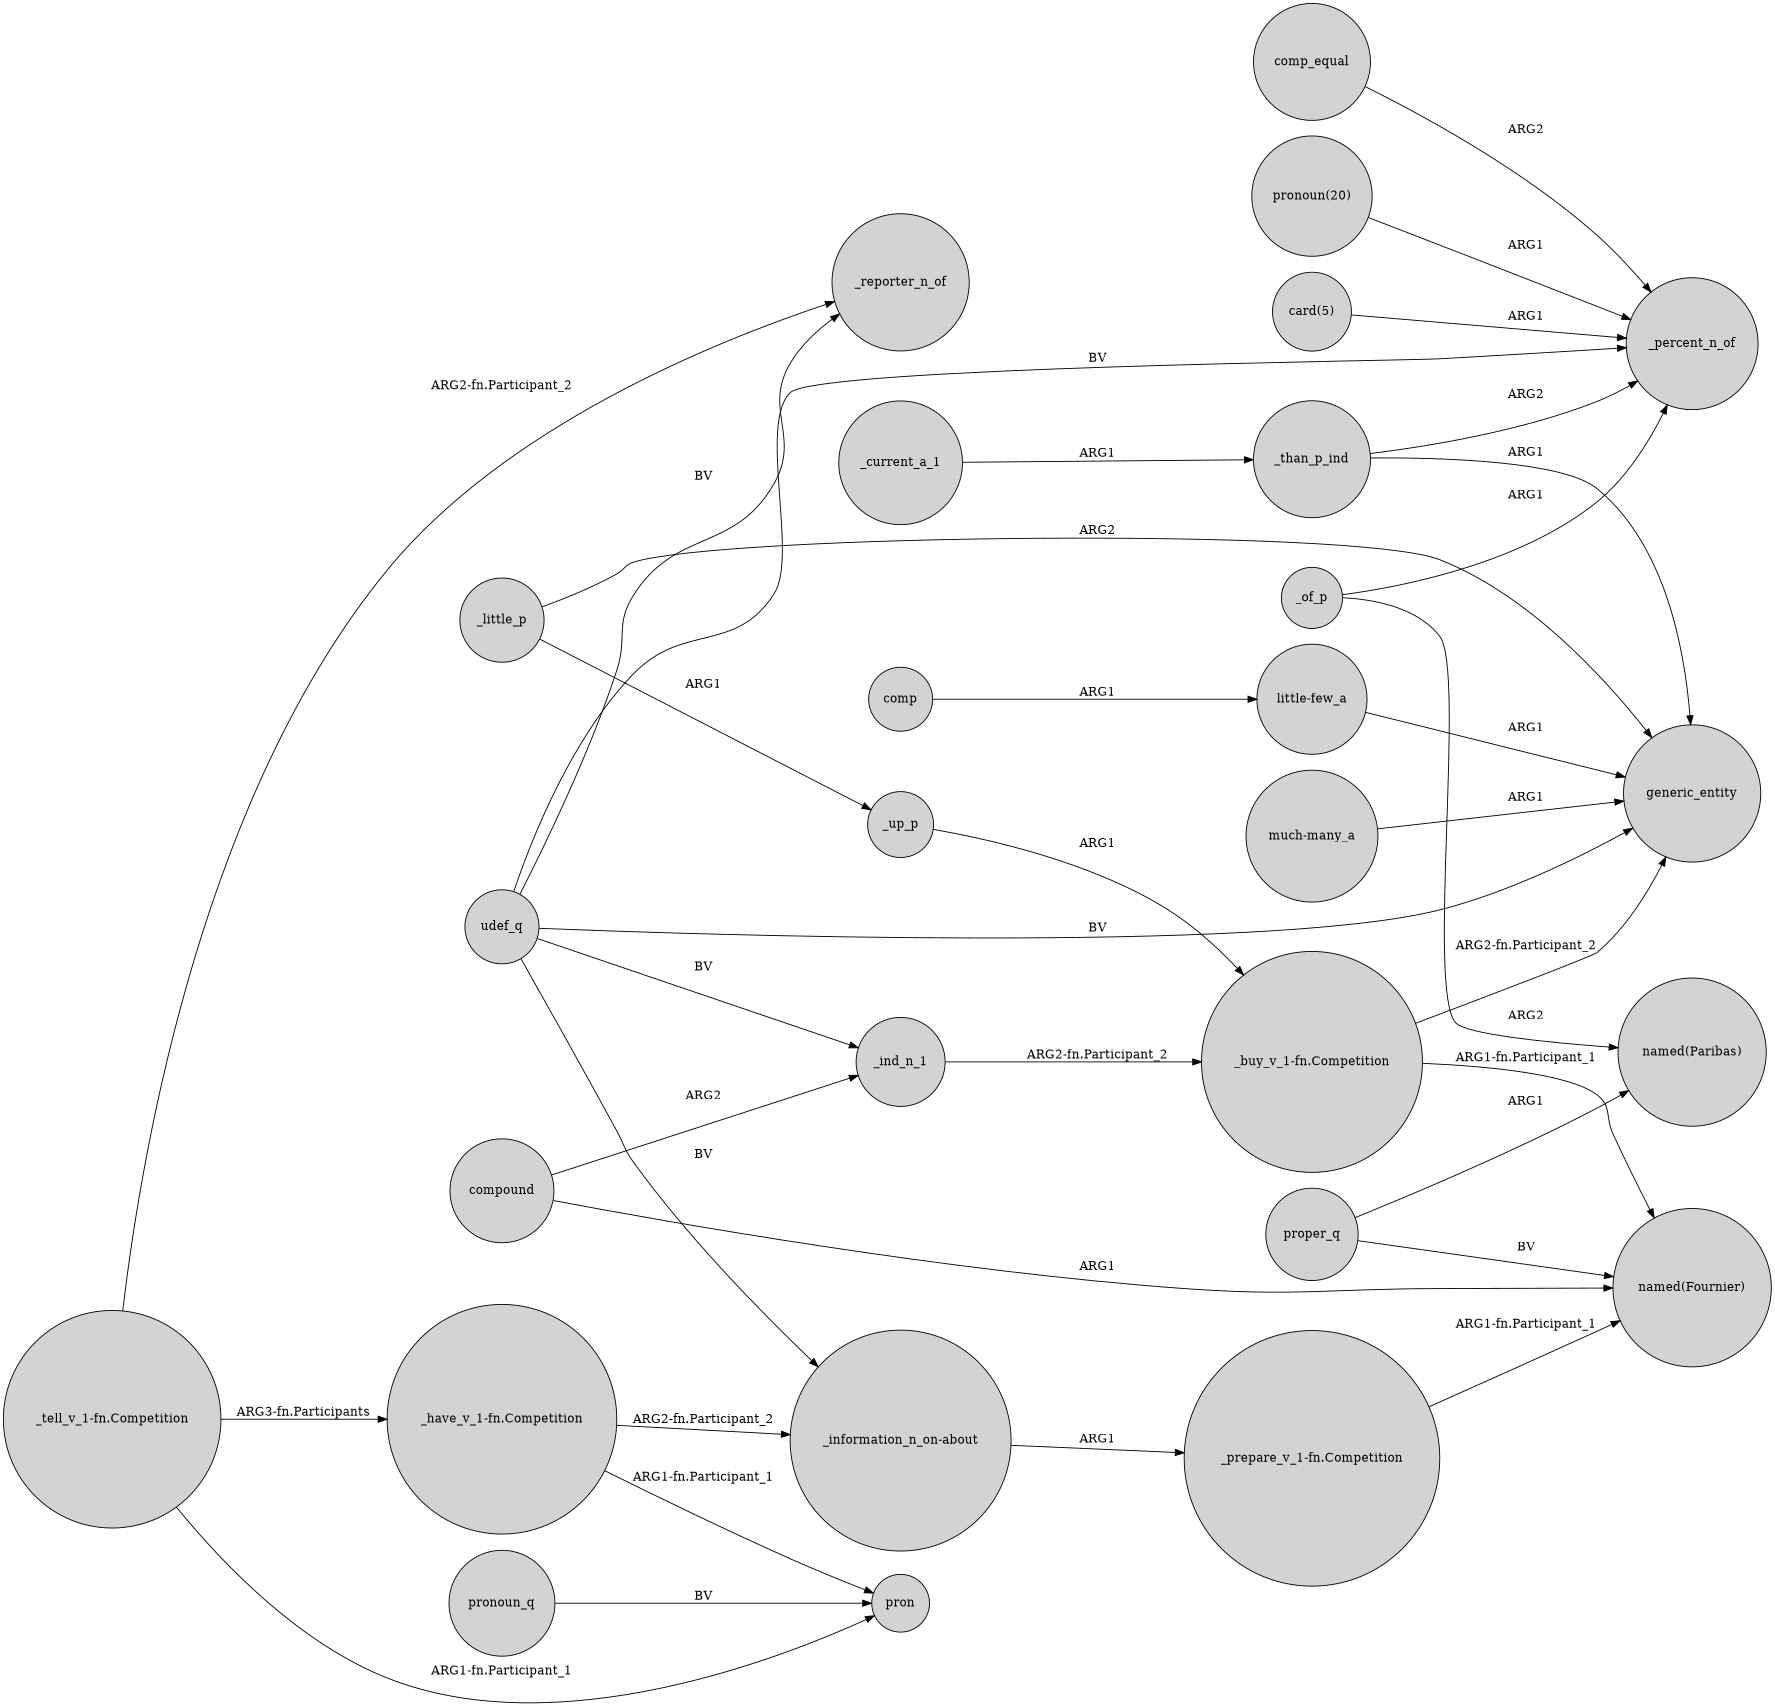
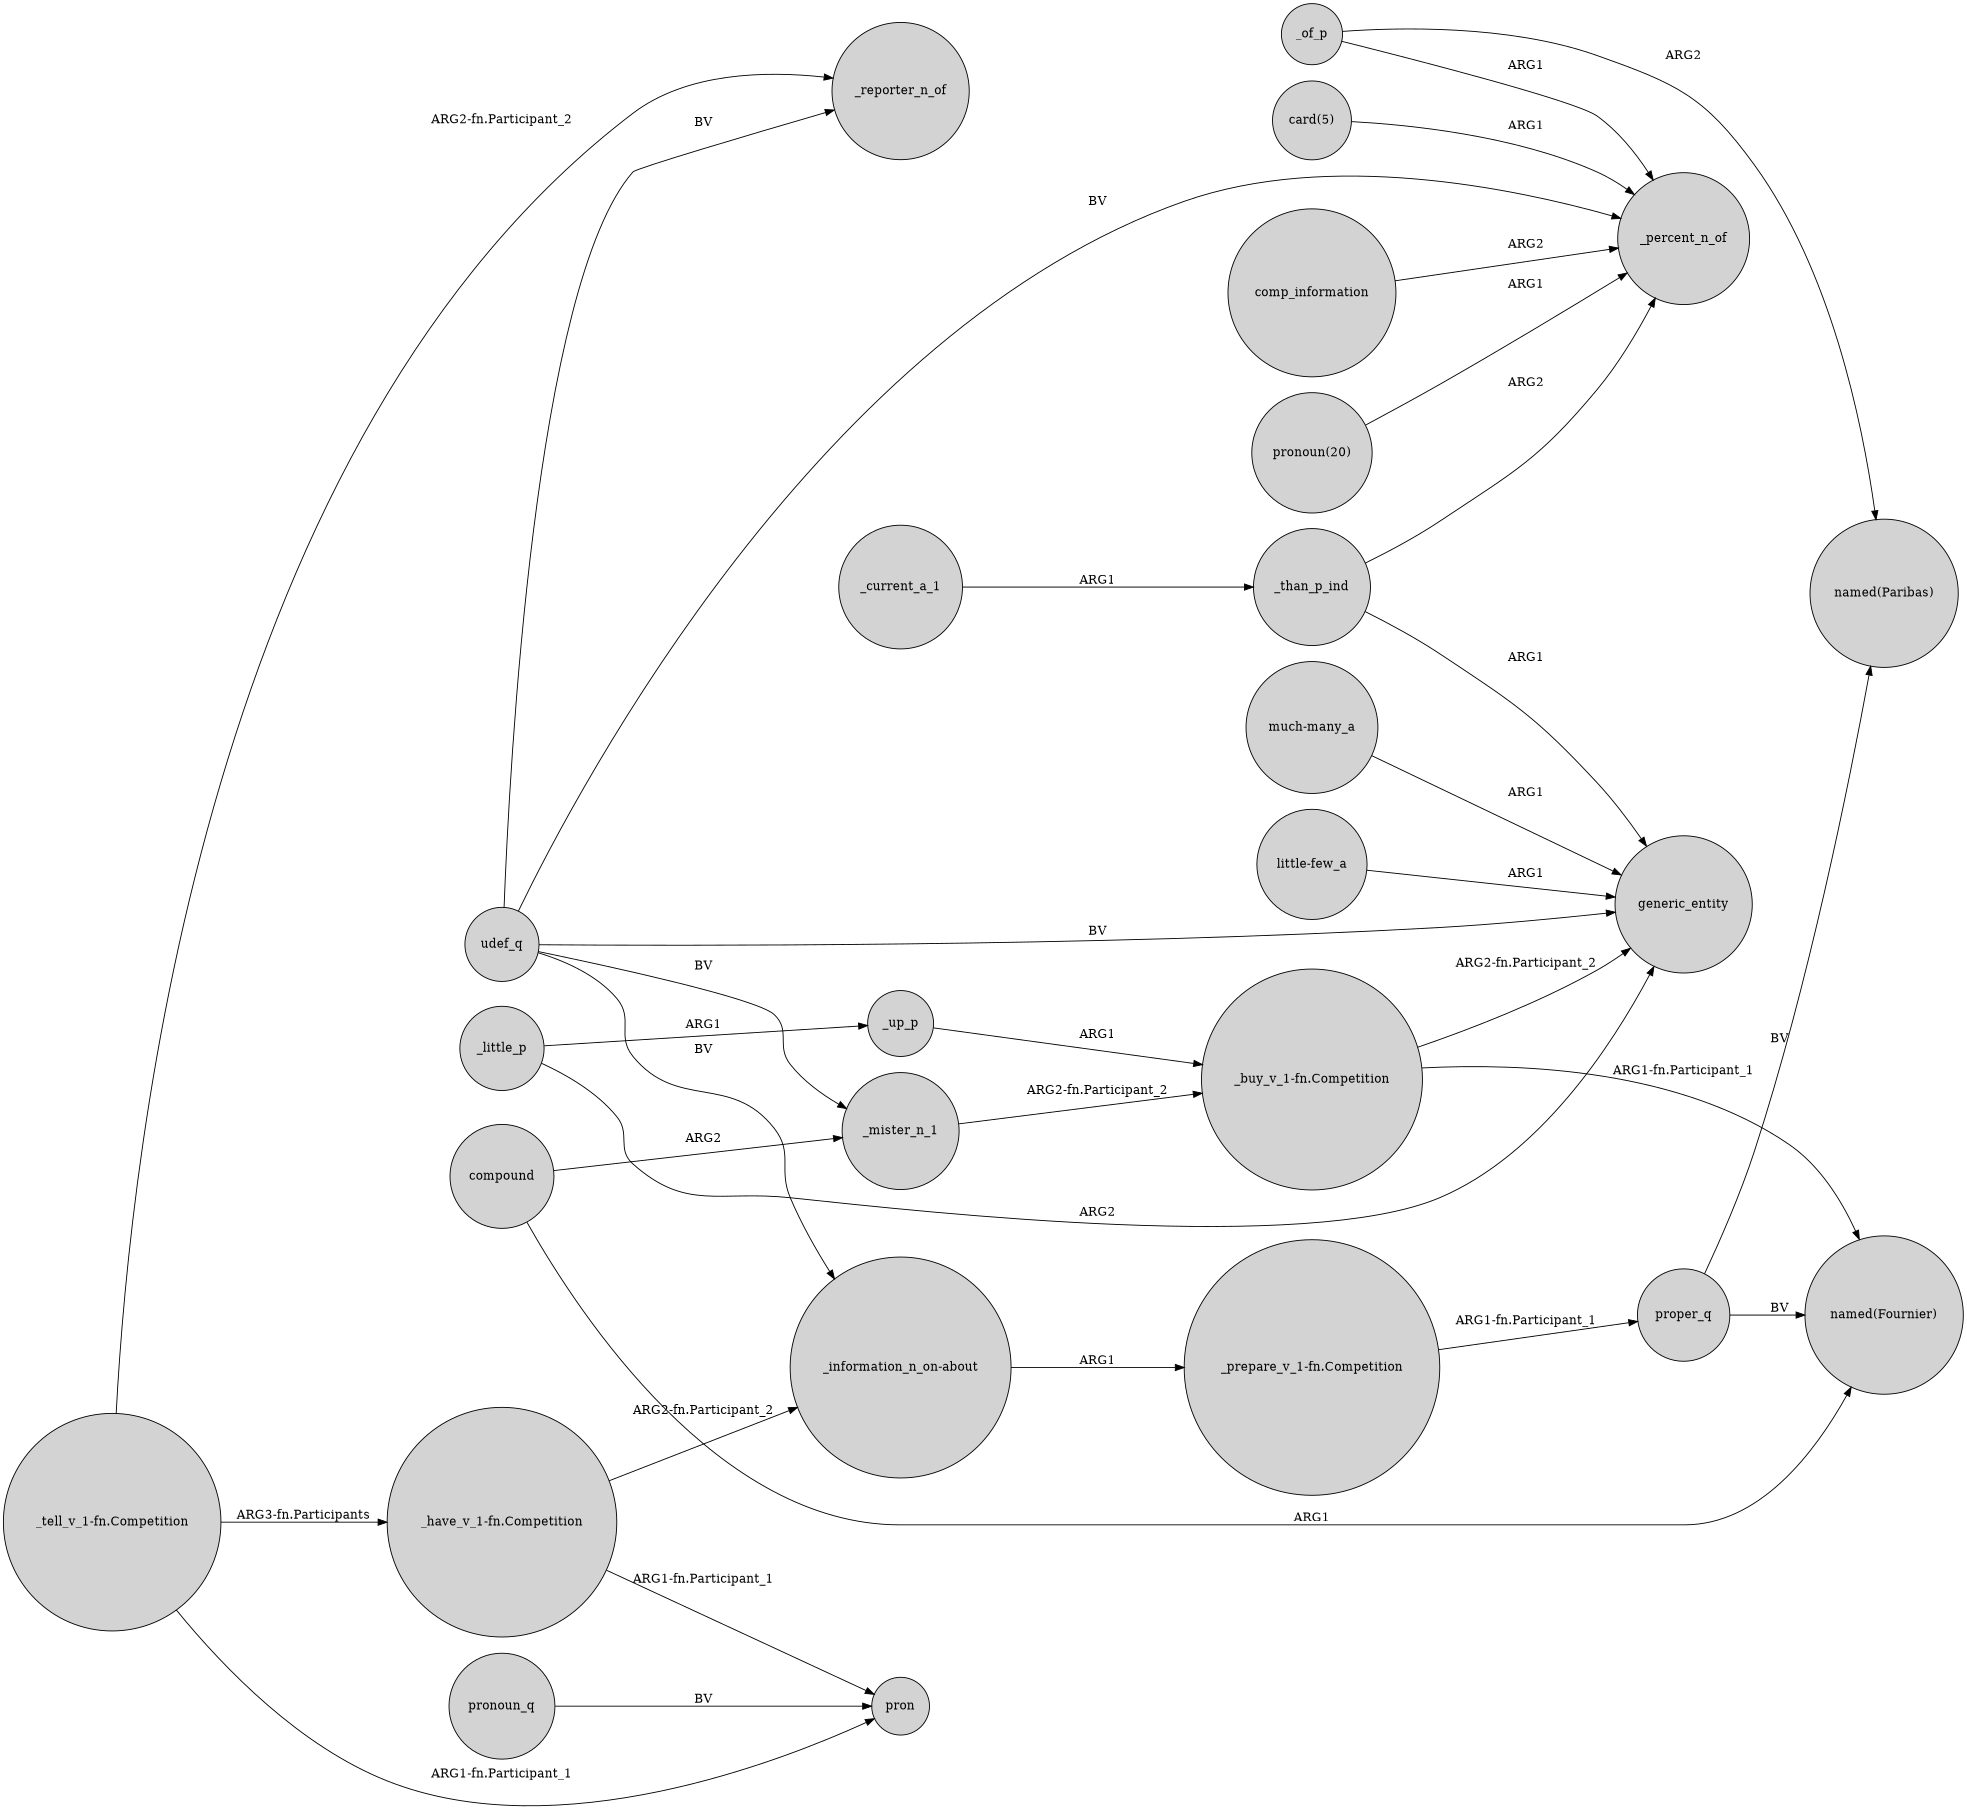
(1312, 62) -> (1312, 293)
(901, 699) -> none
(901, 1062) -> (901, 1131)
(1526, 1101) -> (1780, 1039)
(1520, 1366) -> (1534, 1336)
